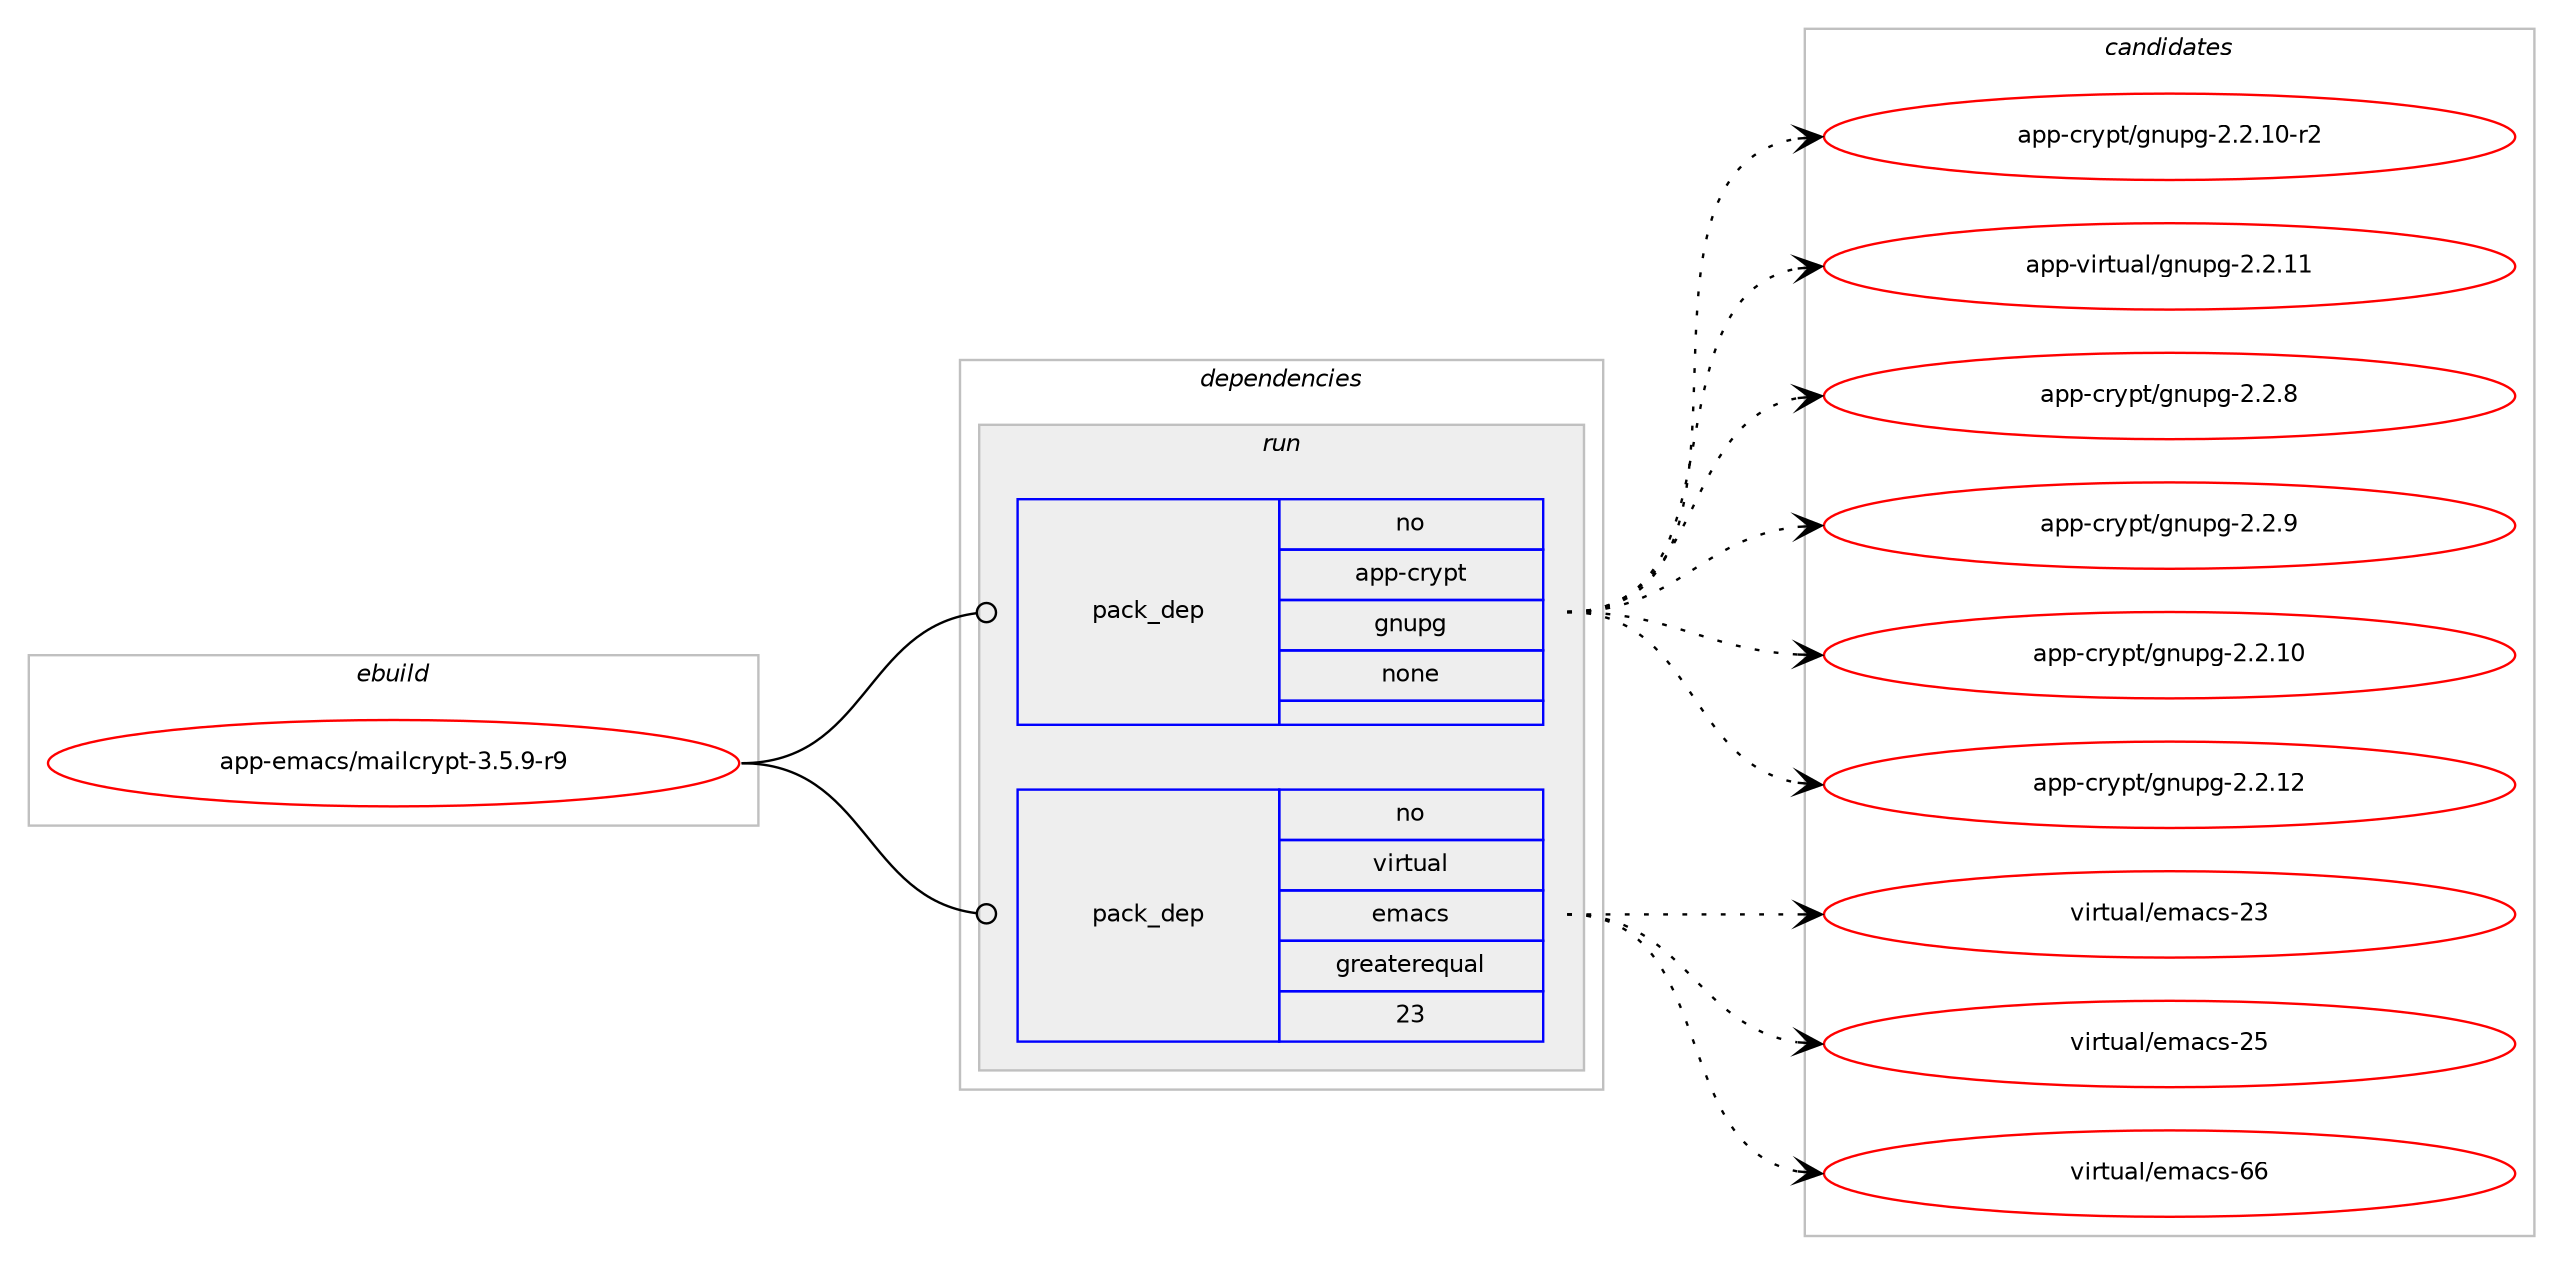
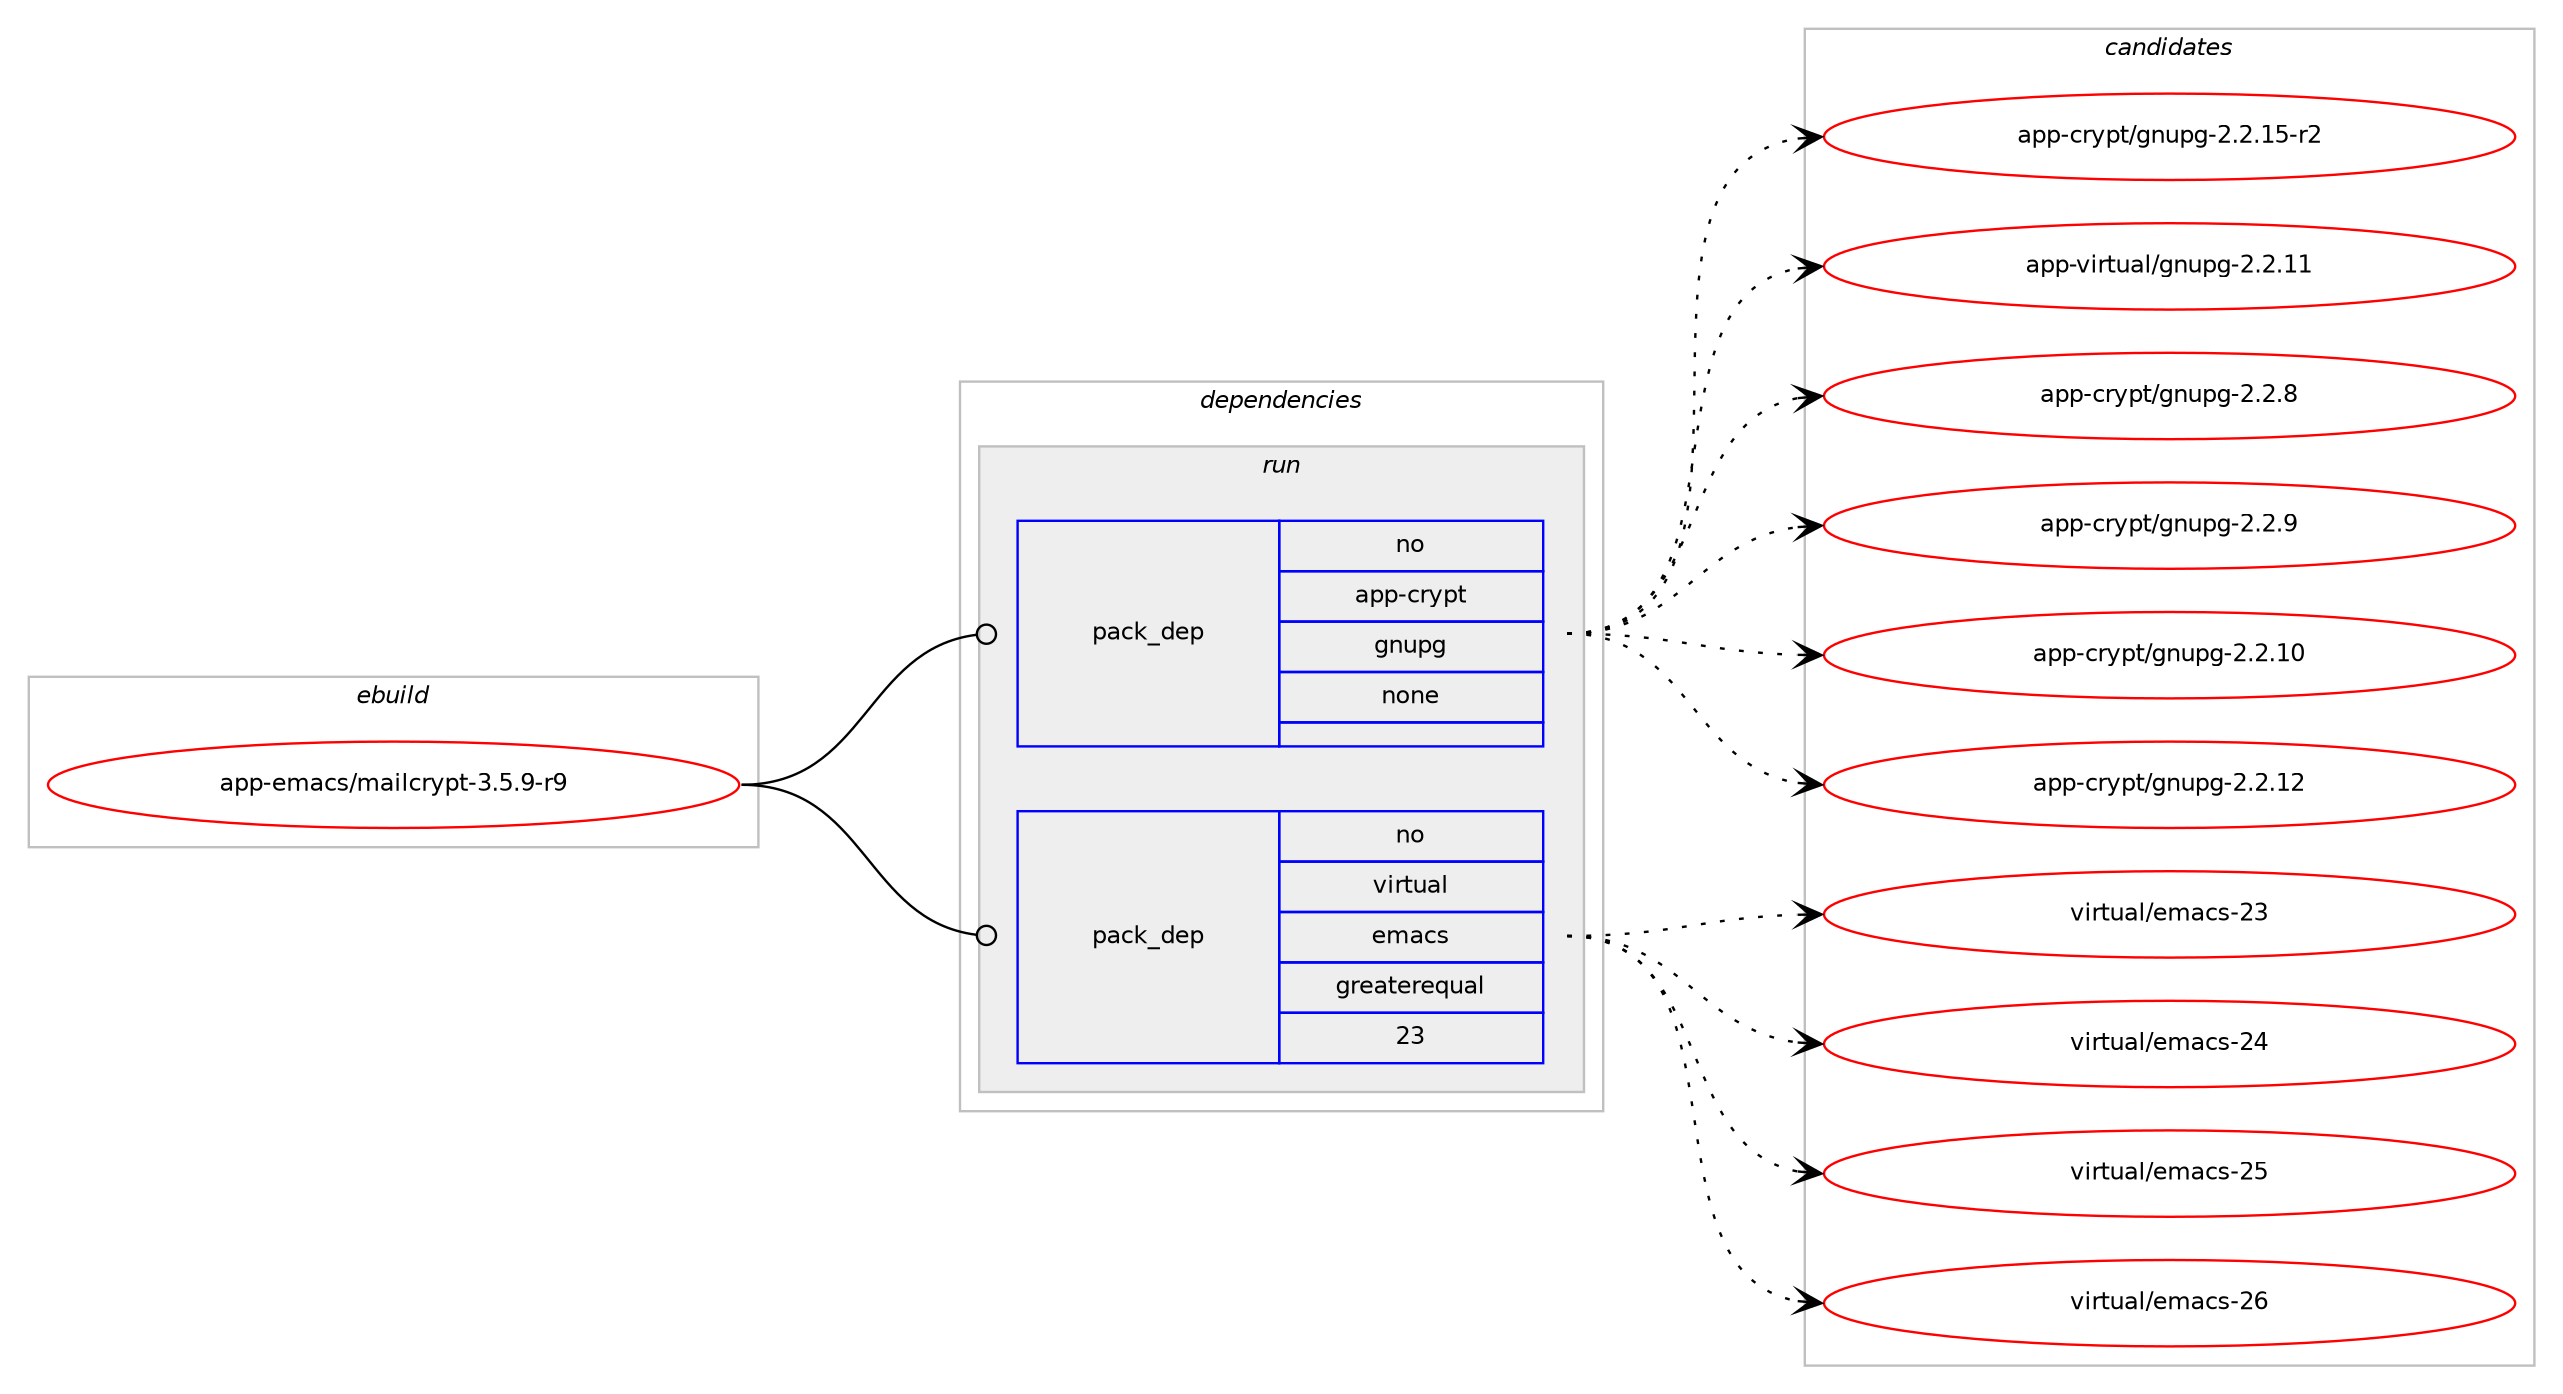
(2170, 137) -> (2170, 137)
none -> (2170, 1044)
(2170, 1174) -> (2170, 1303)
